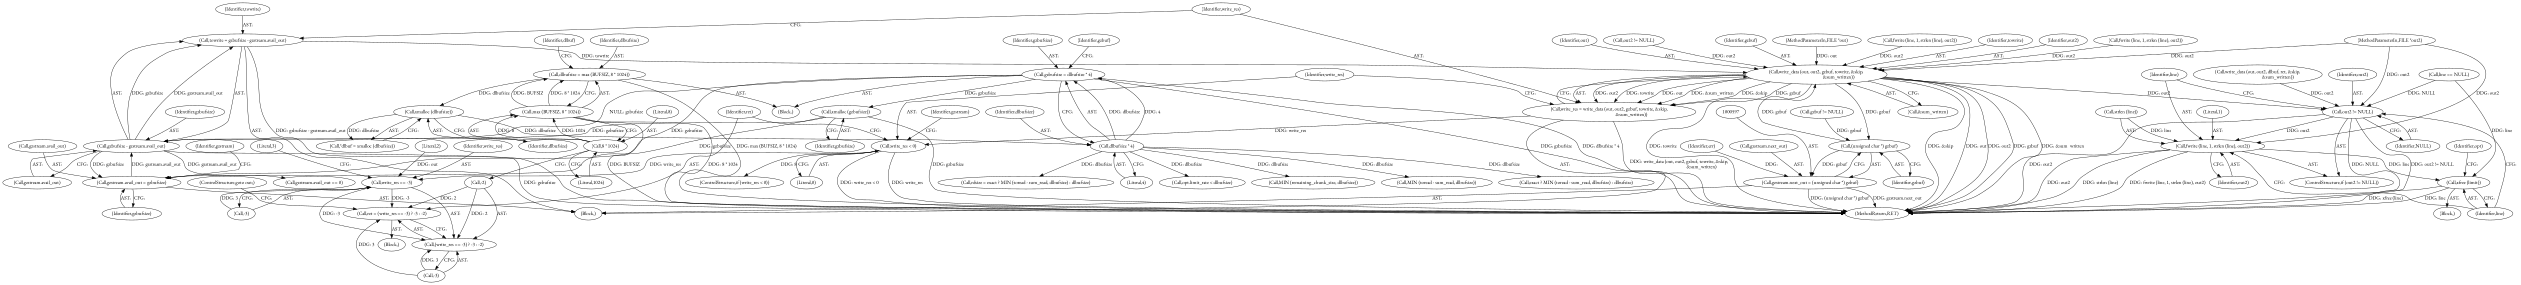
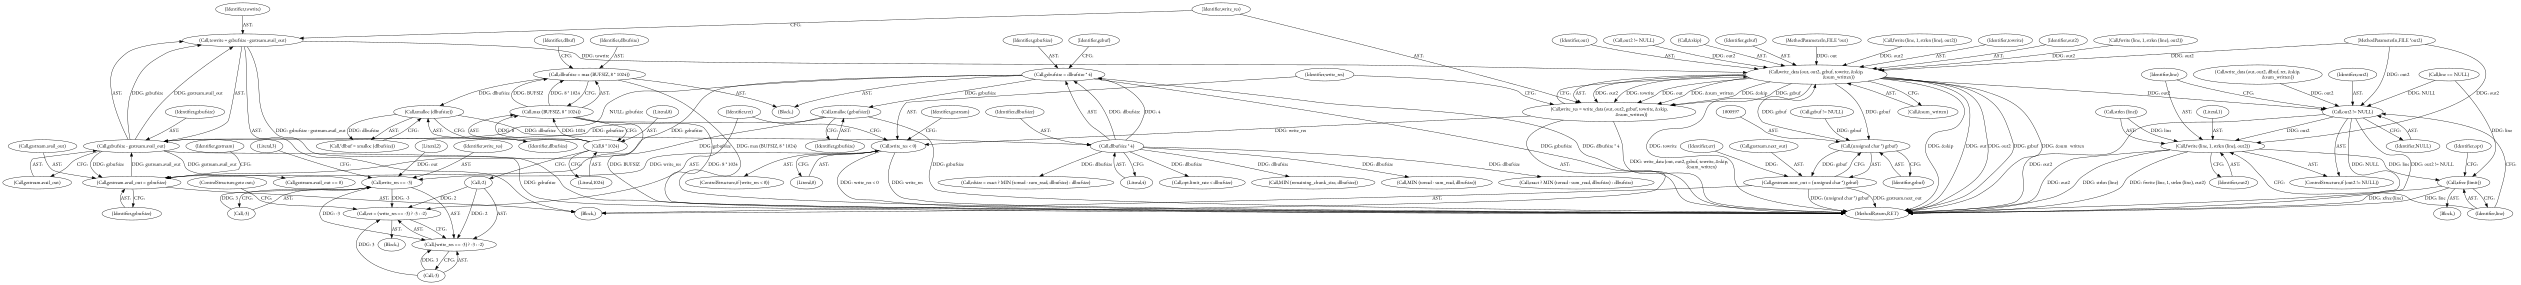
none -> (1690, 40)
(1061, 119) -> none
(1785, 134) -> (1786, 138)
(789, 164) -> (789, 164)
